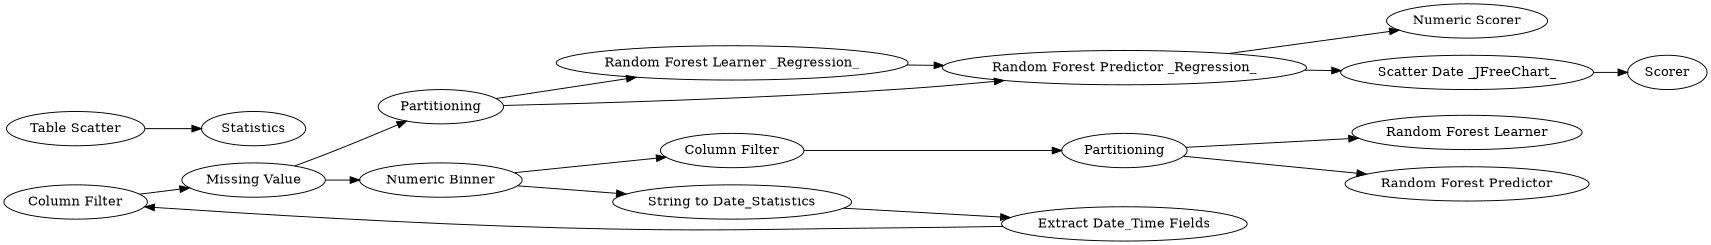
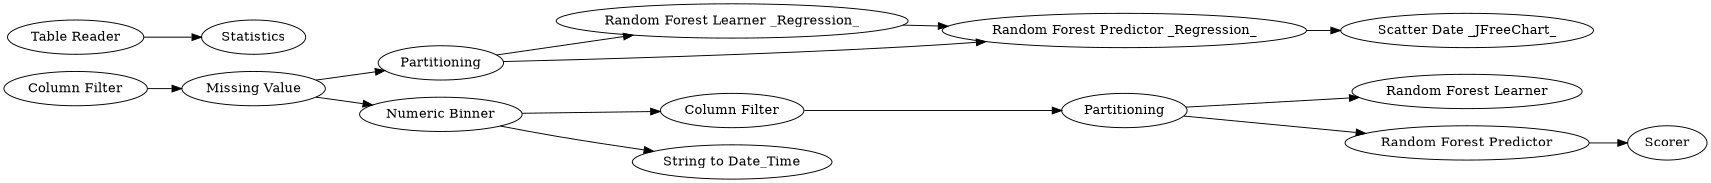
(1467, 21) -> none
(1606, 72) -> (1603, 143)
(76, 129) -> (76, 37)
(732, 202) -> (732, 162)
(1124, 224) -> none
